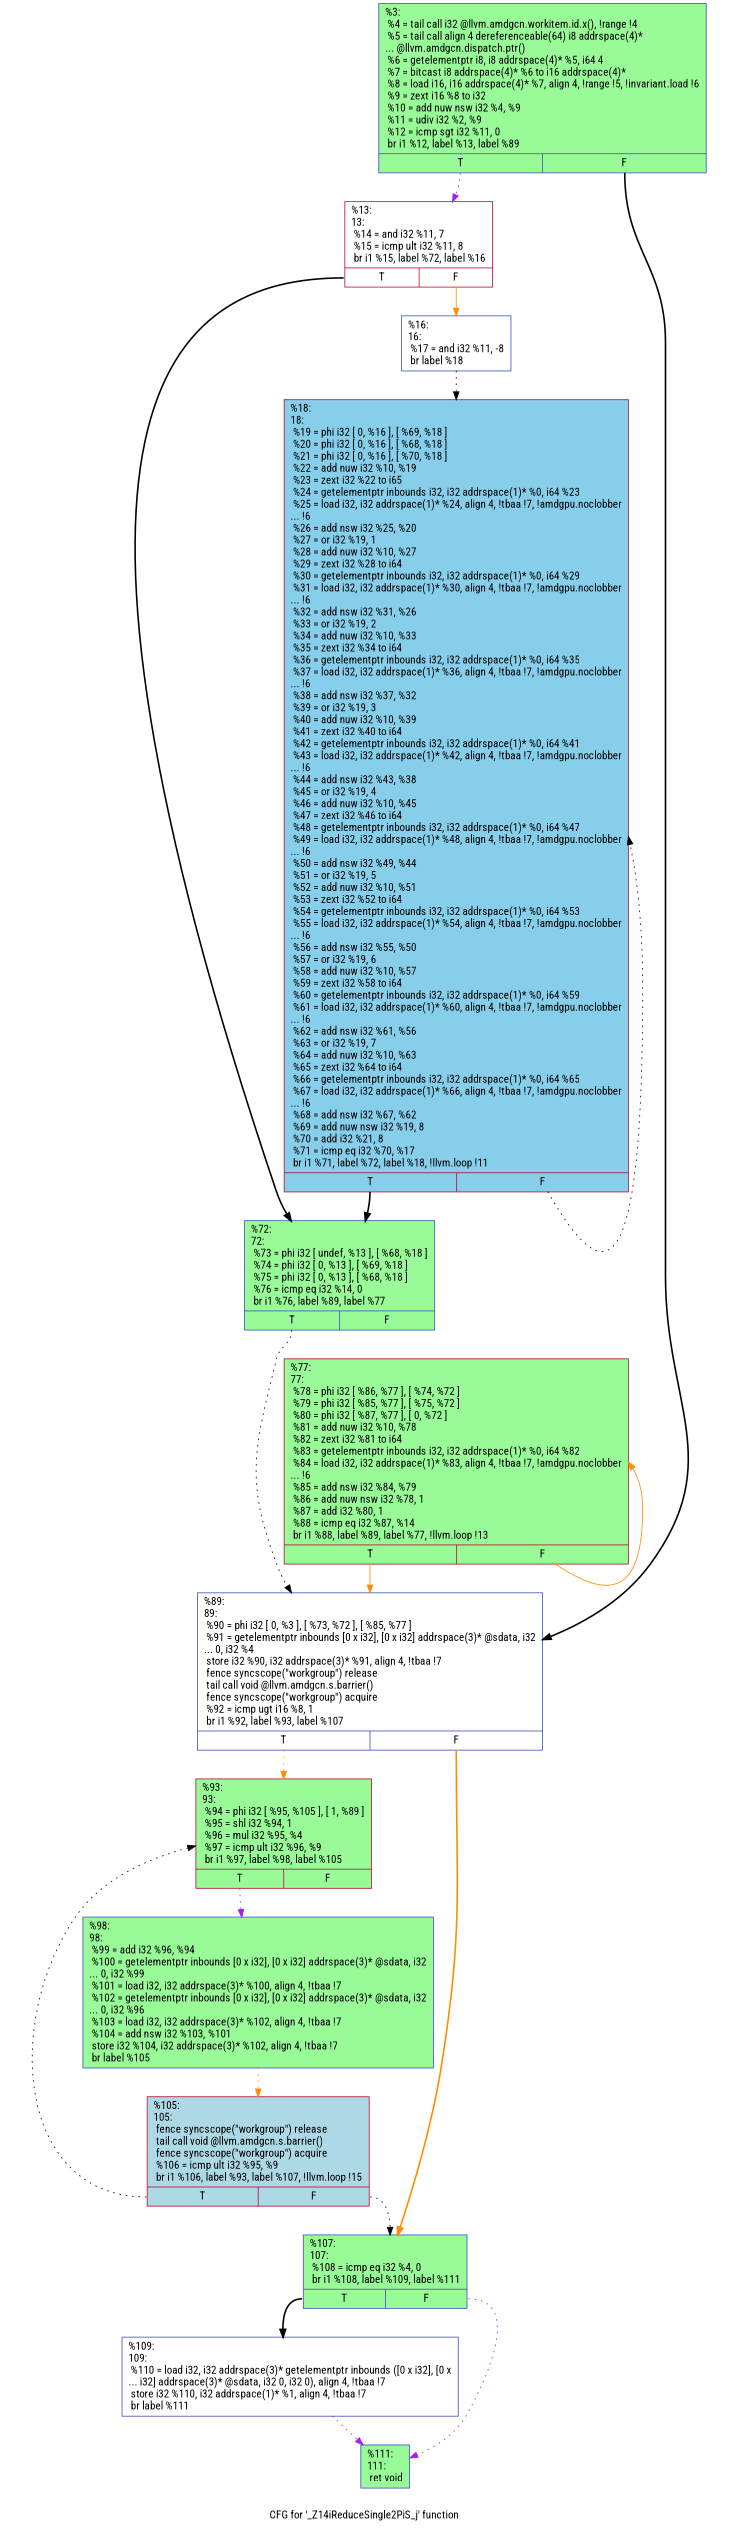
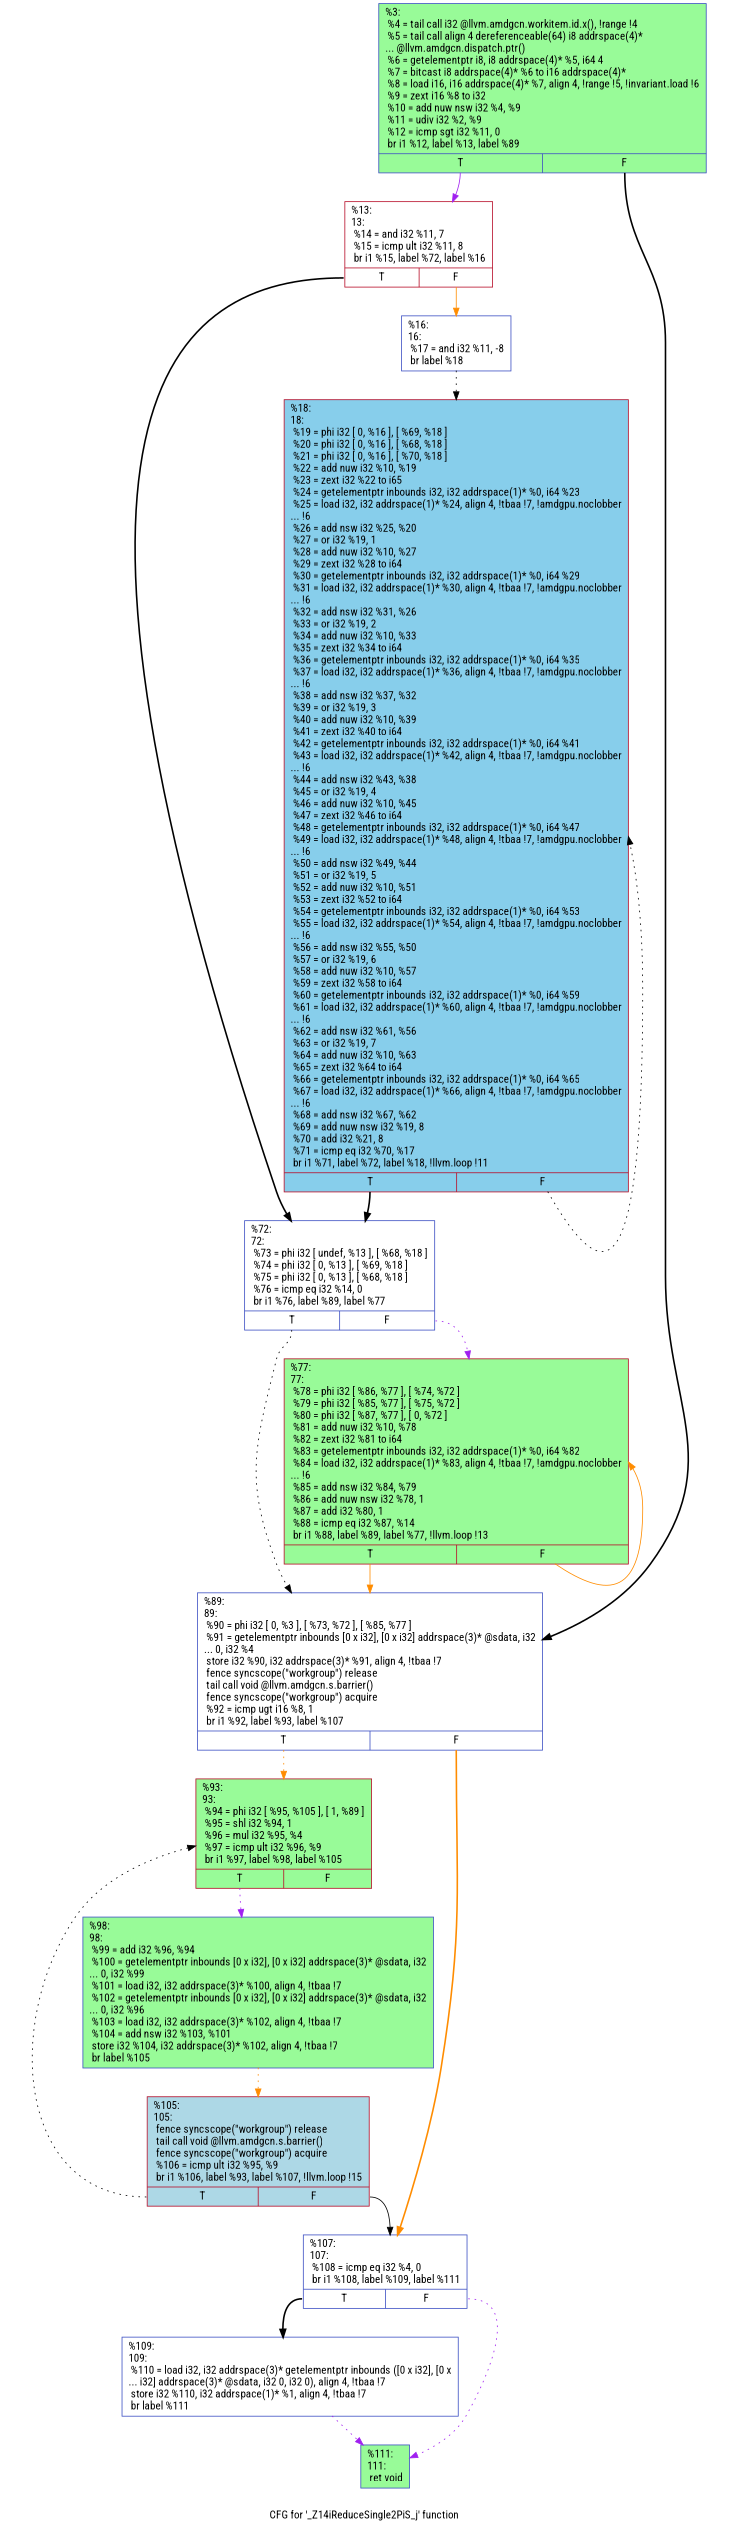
(459, 184) -> (459, 184)
(340, 1275) -> (340, 1275)
none -> (457, 1330)
(386, 2207) -> (386, 2207)
(385, 2272) -> (385, 2272)
